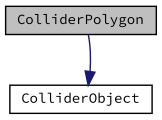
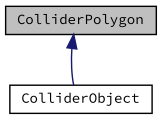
(90, 53) -> (72, 67)
